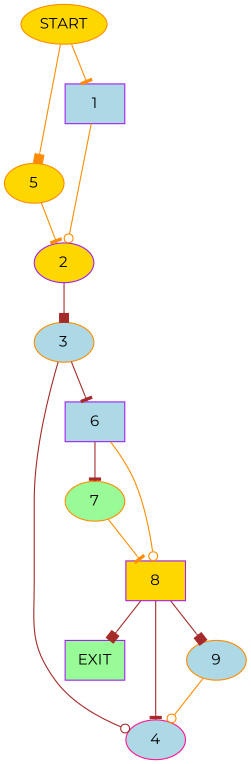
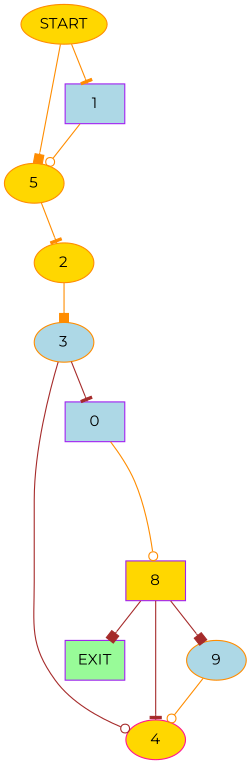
(80, 179) -> (67, 141)
(64, 263) -> (64, 263)
(64, 297) -> (64, 297)
(95, 422) -> (95, 422)
(95, 501) -> none
(156, 740) -> (156, 740)
